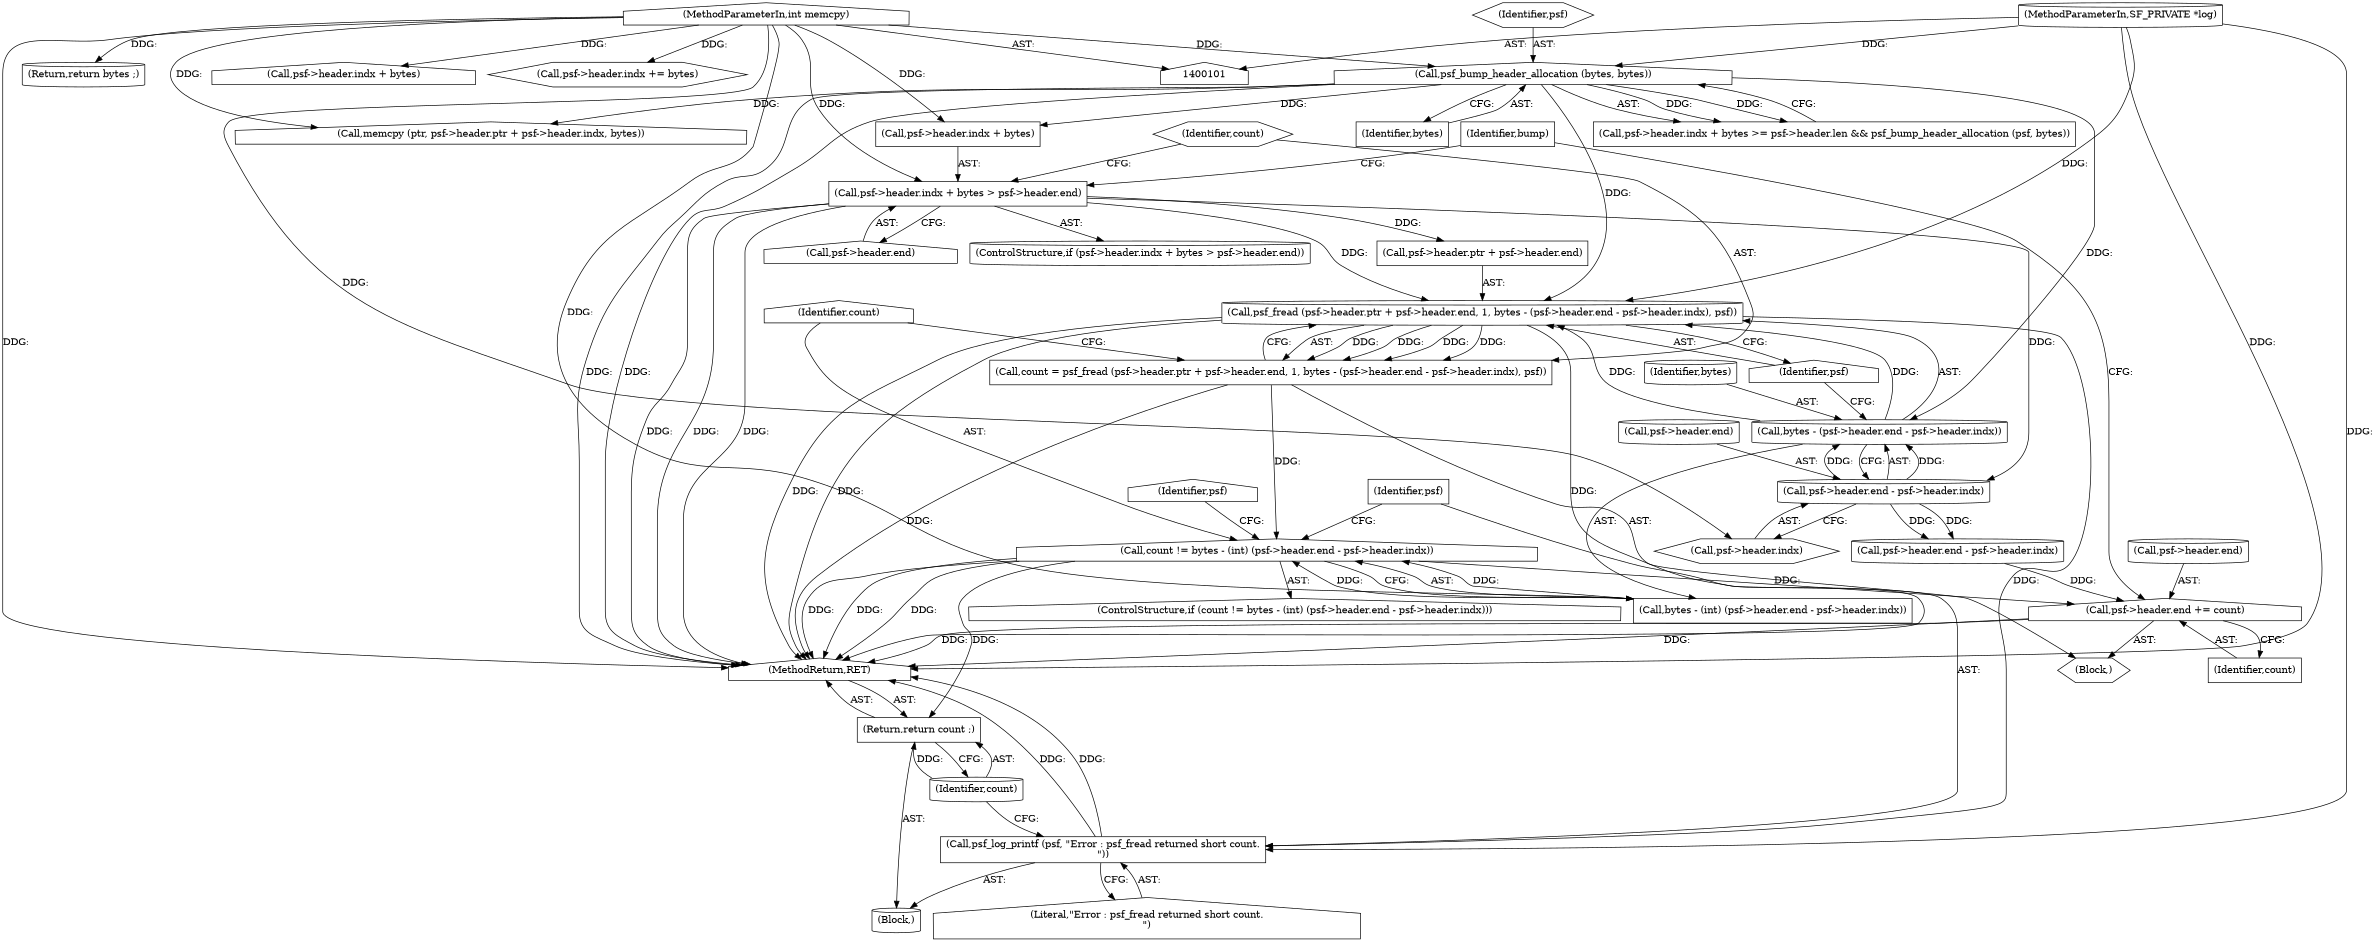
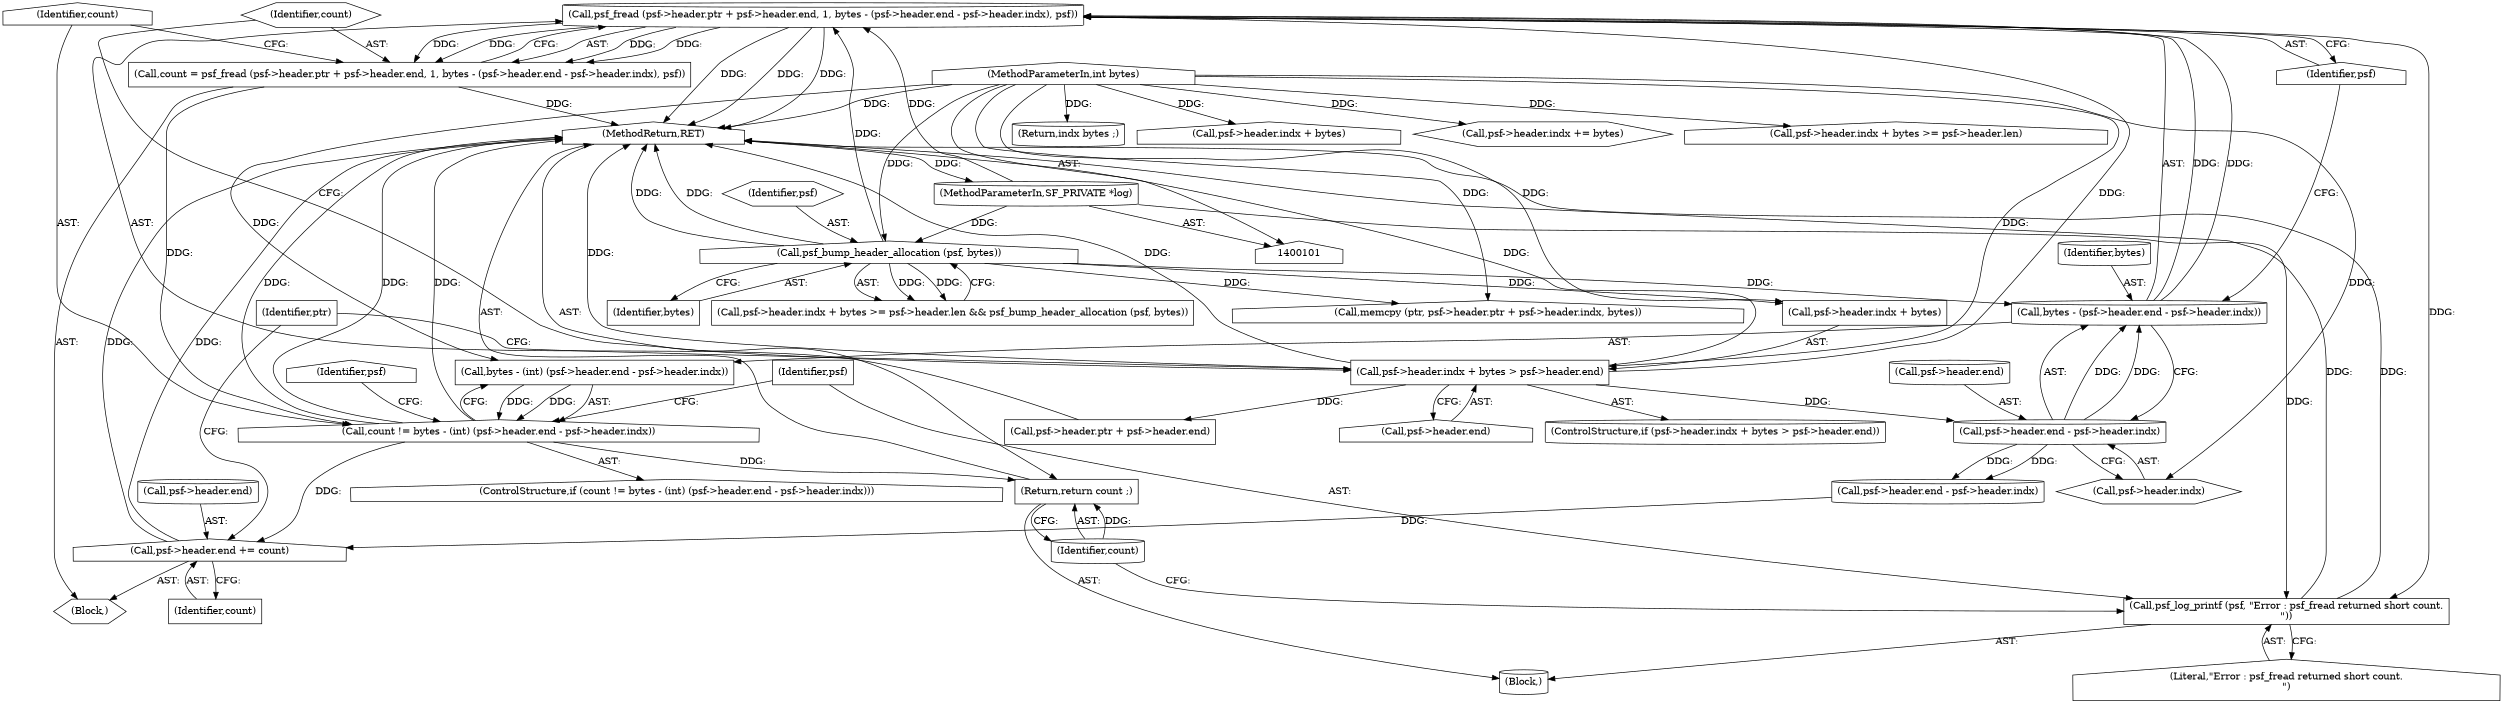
(766, 15) -> (1064, 75)
(84, 75) -> (1068, 134)
(1533, 75) -> (889, 253)
(1508, 134) -> (297, 313)
none -> (1896, 134)
(1934, 656) -> (858, 150)
